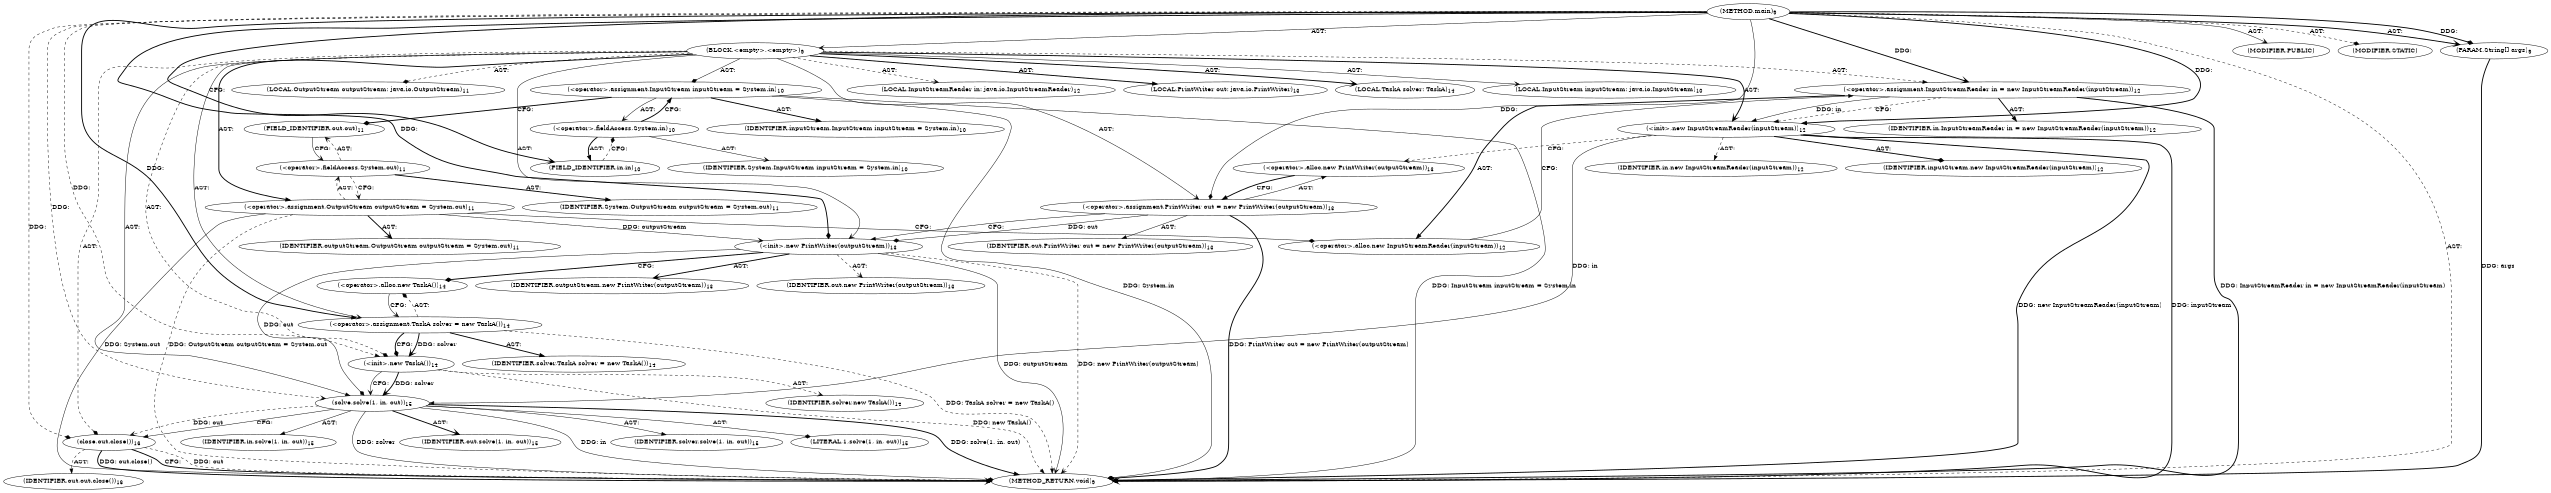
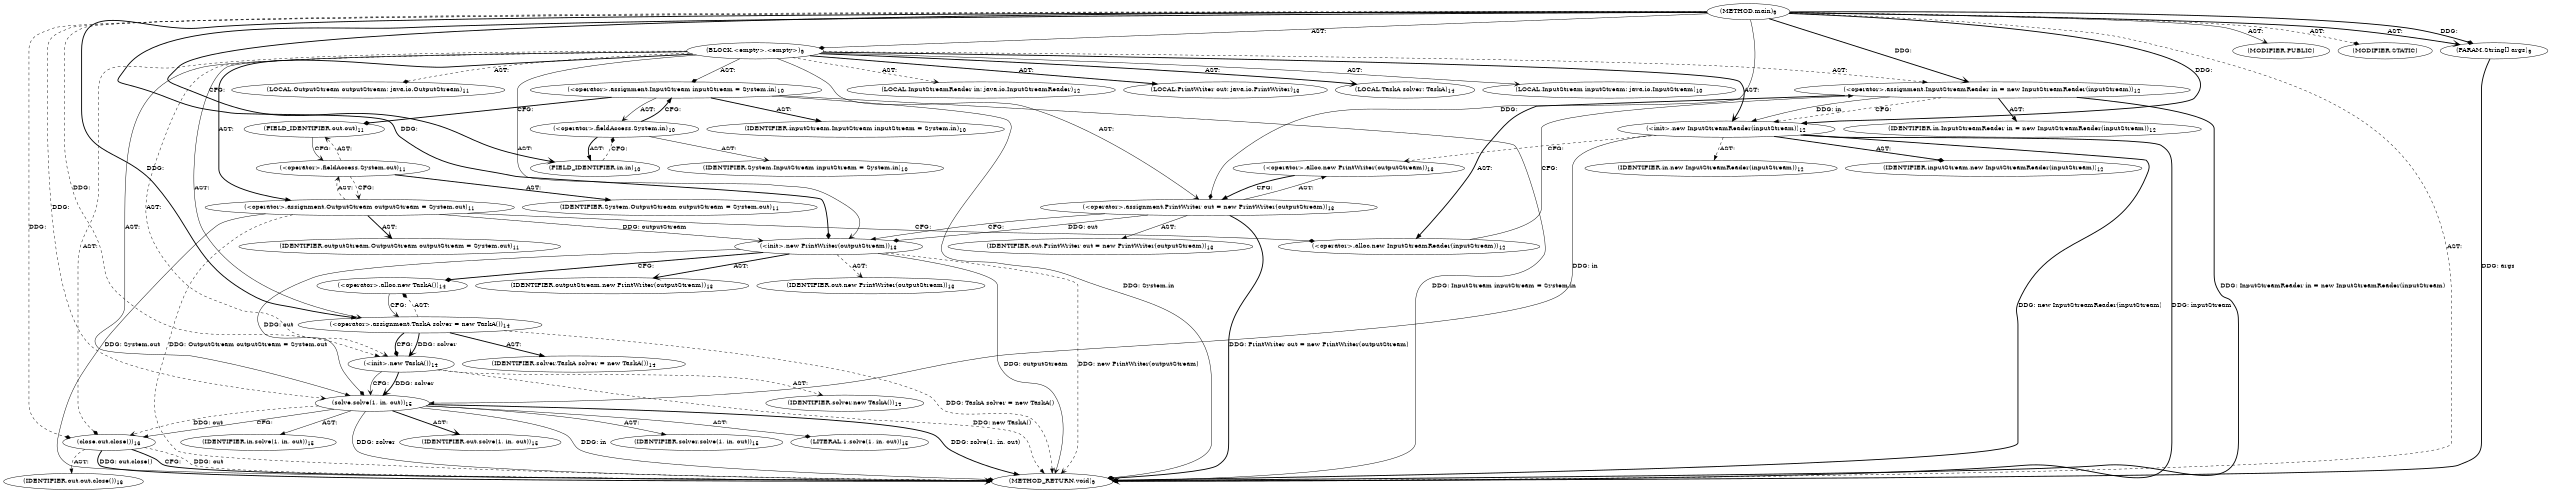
(1266, 31) -> (1266, 31)
(199, 78) -> (199, 78)
